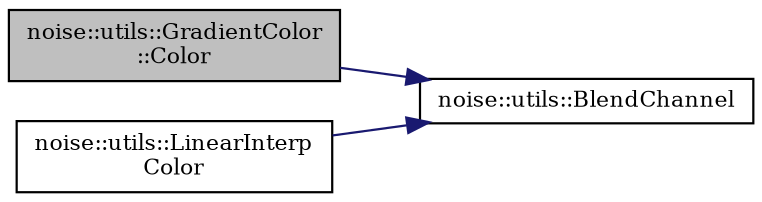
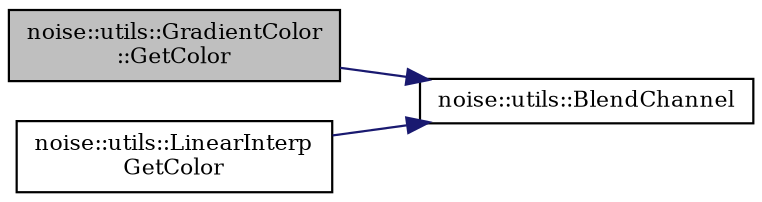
(174, 46) -> (174, 46)
(174, 157) -> (174, 157)
